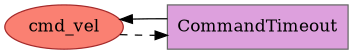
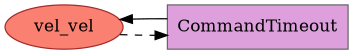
(64, 27) -> (64, 27)
